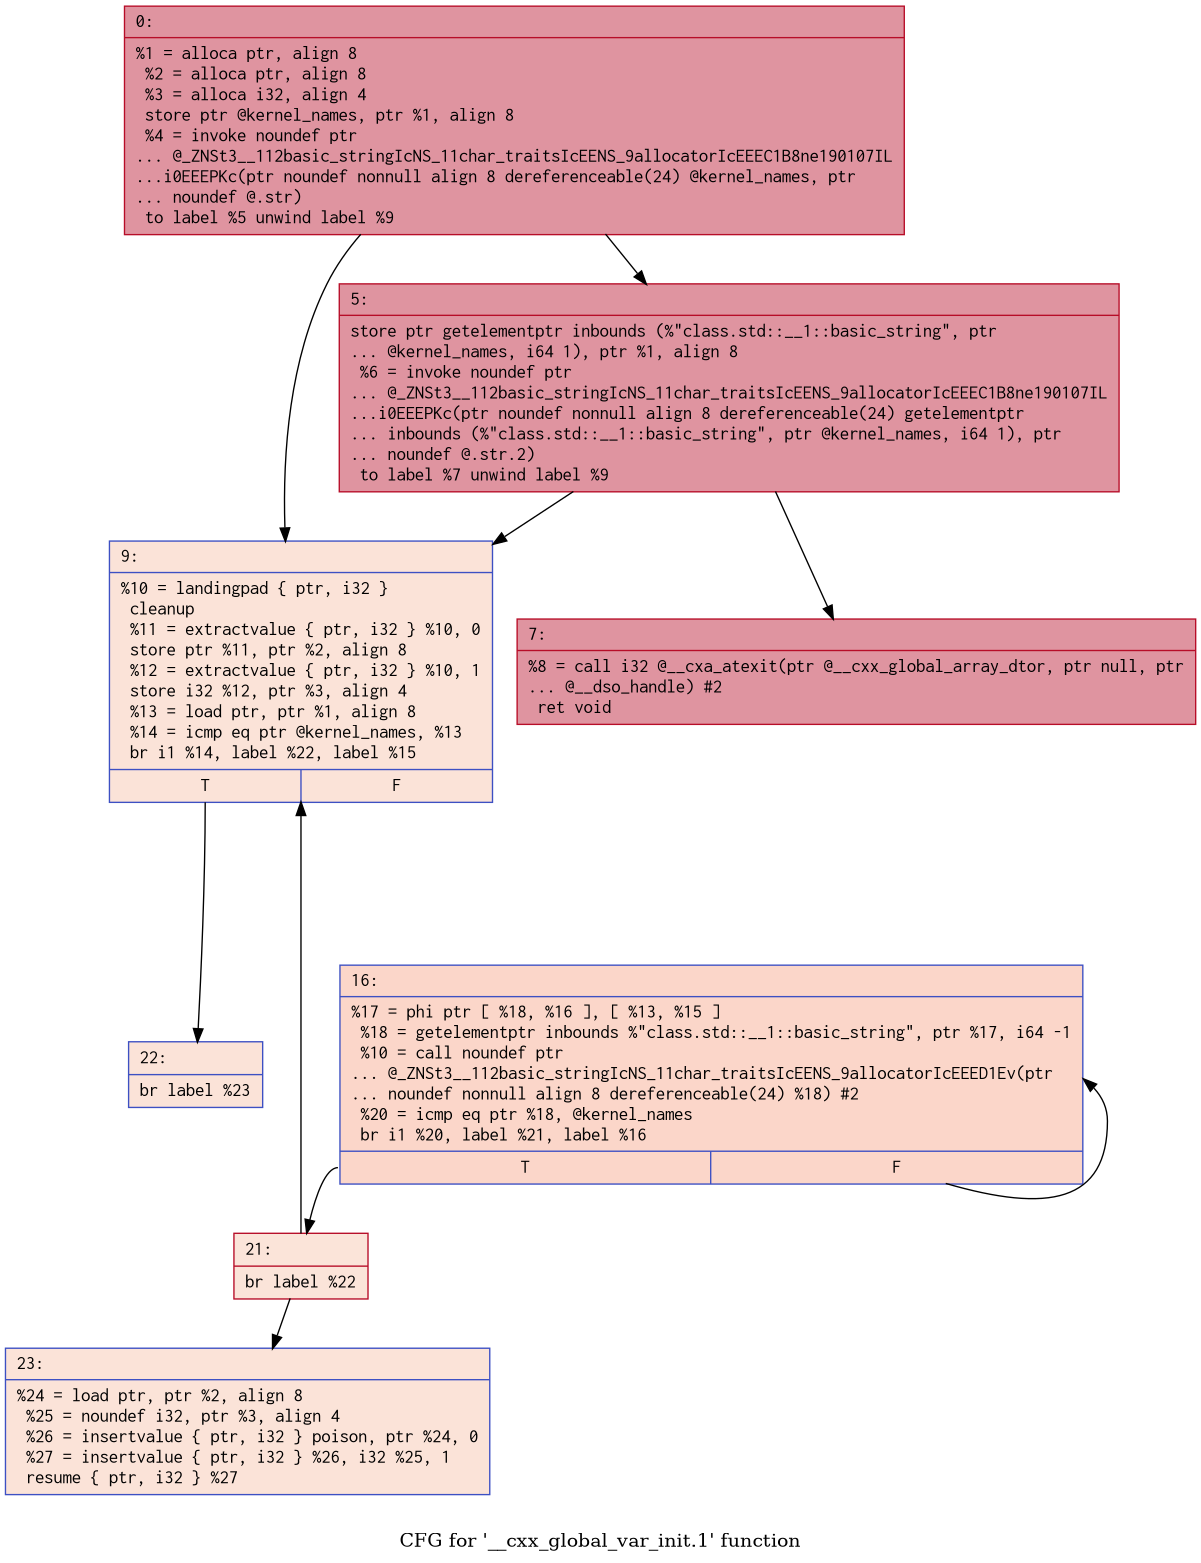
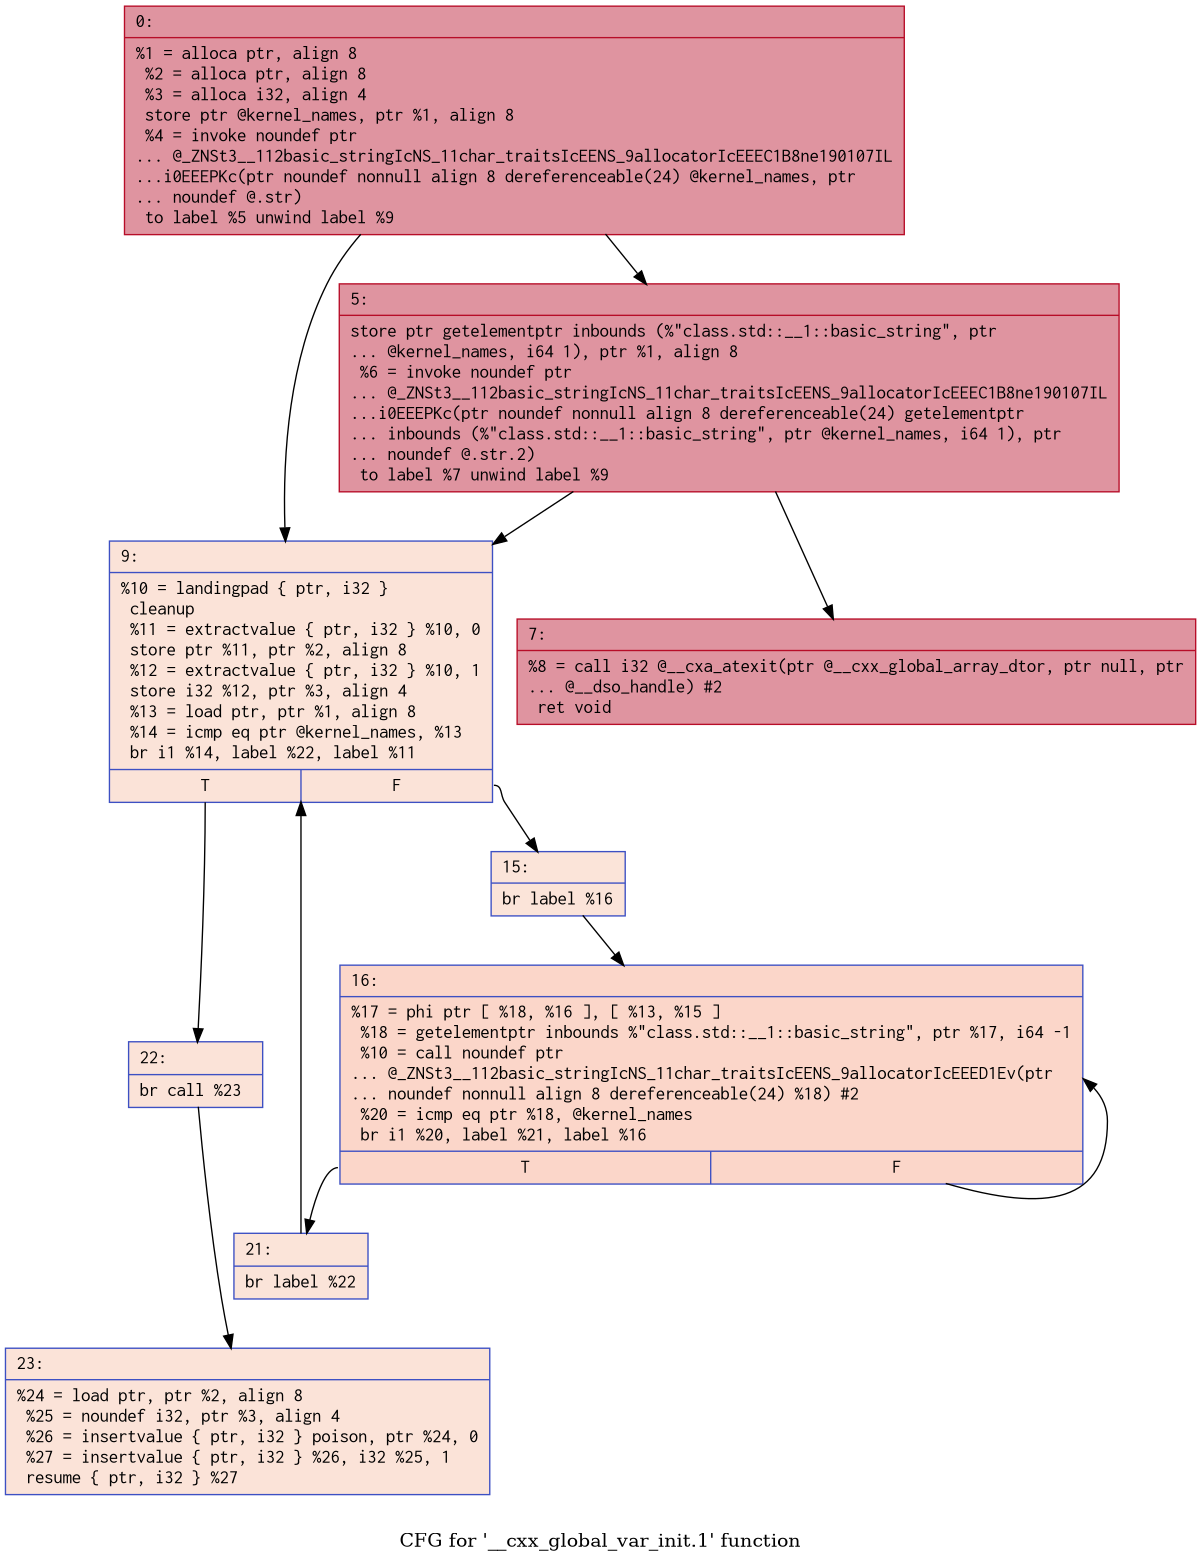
(269, 752) -> (269, 752)
none -> (558, 884)
(196, 1090) -> (191, 1090)
(301, 1266) -> (301, 1266)
(284, 1317) -> (211, 1221)
